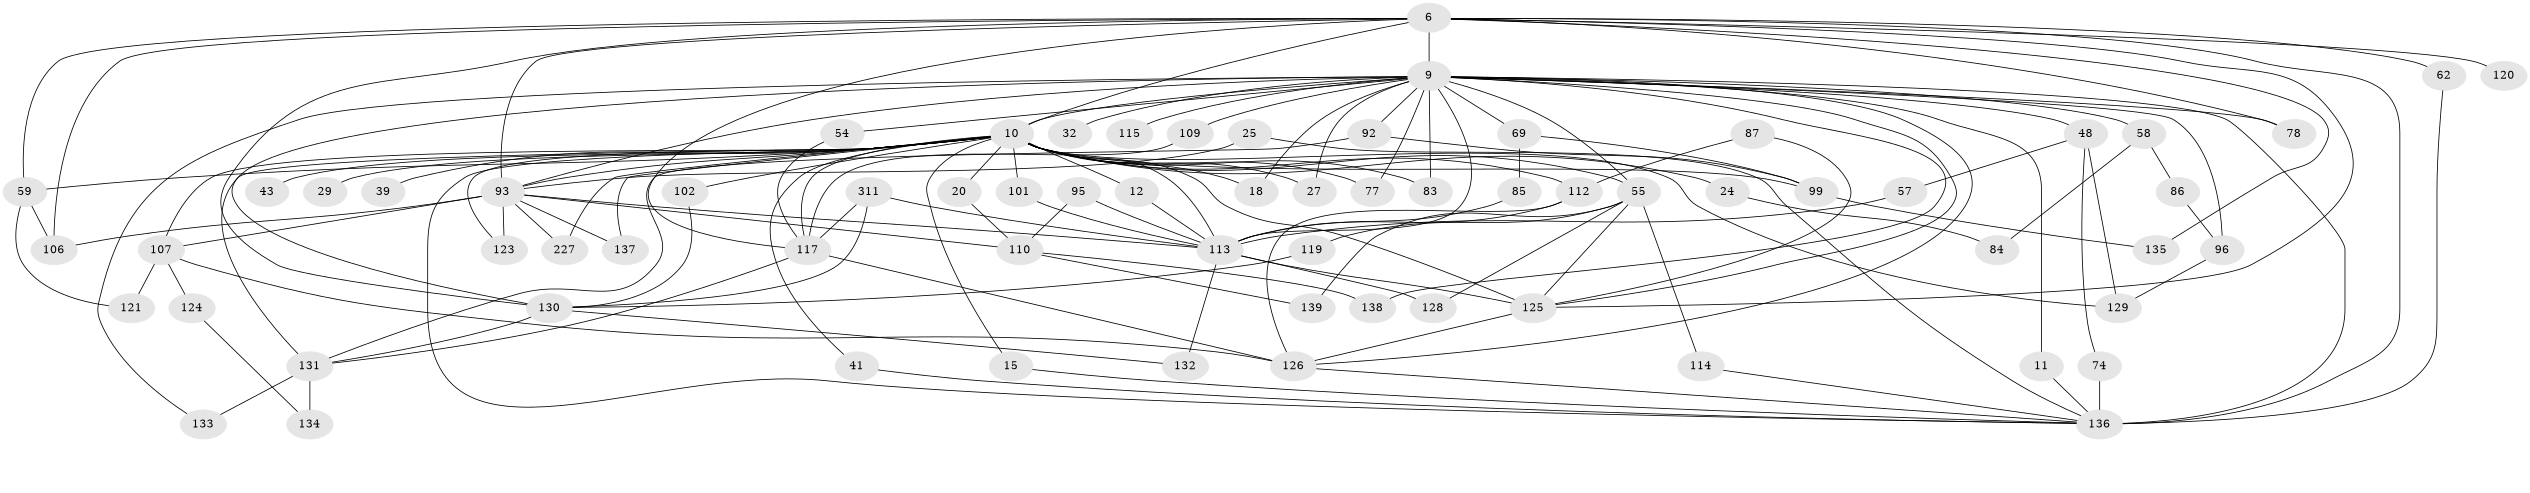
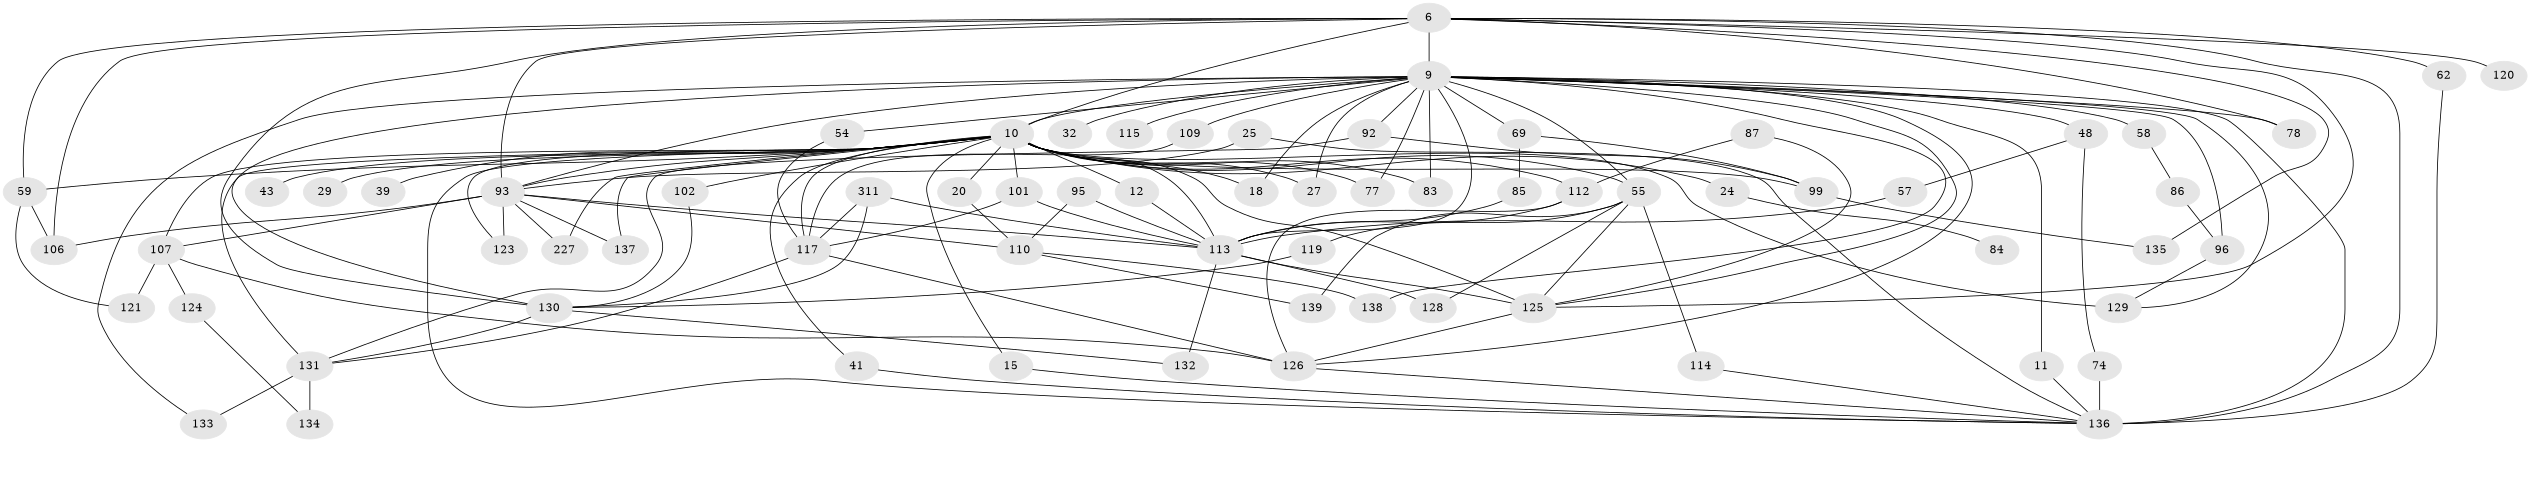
(933, 67) -> (904, 230)
(2071, 192) -> none
(2102, 221) -> (2182, 116)
